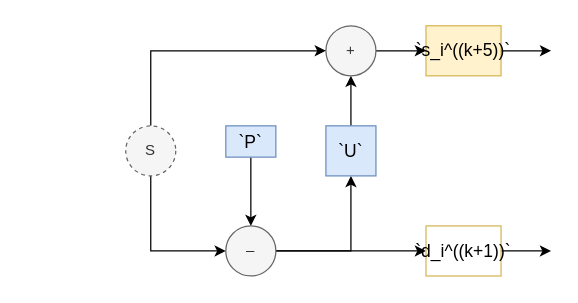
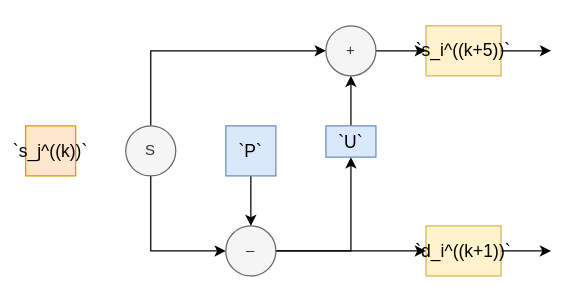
(251, 141) -> (251, 151)
none -> (51, 151)
(151, 151) -> (151, 151)
(351, 151) -> (351, 141)
(463, 251) -> (463, 251)
